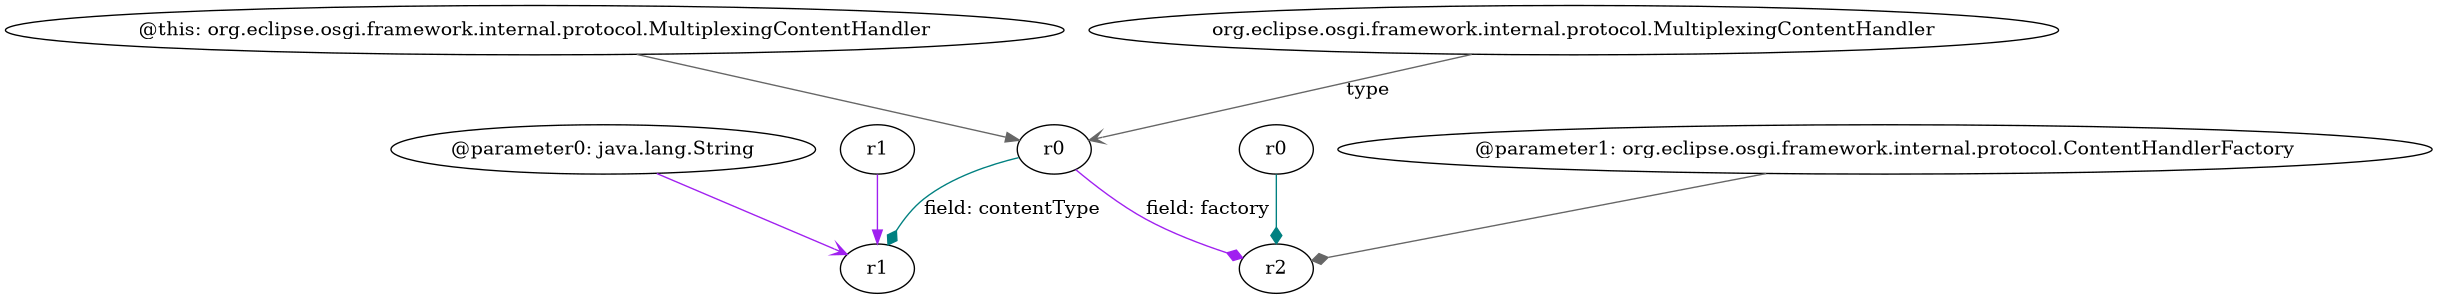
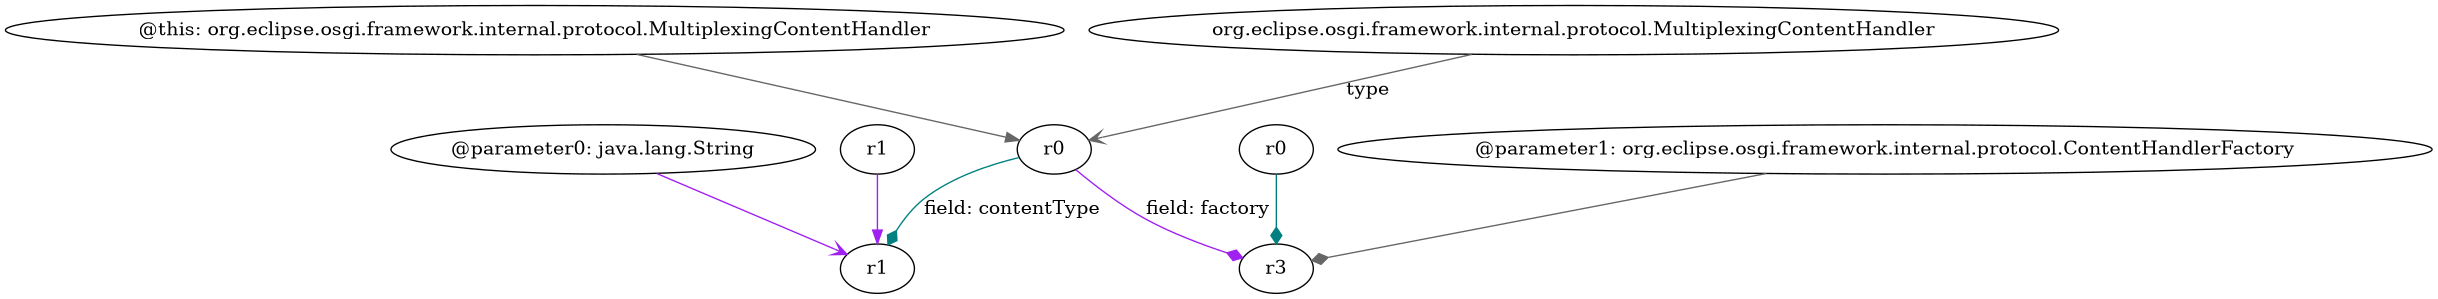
(1276, 269) -> (1276, 269)
